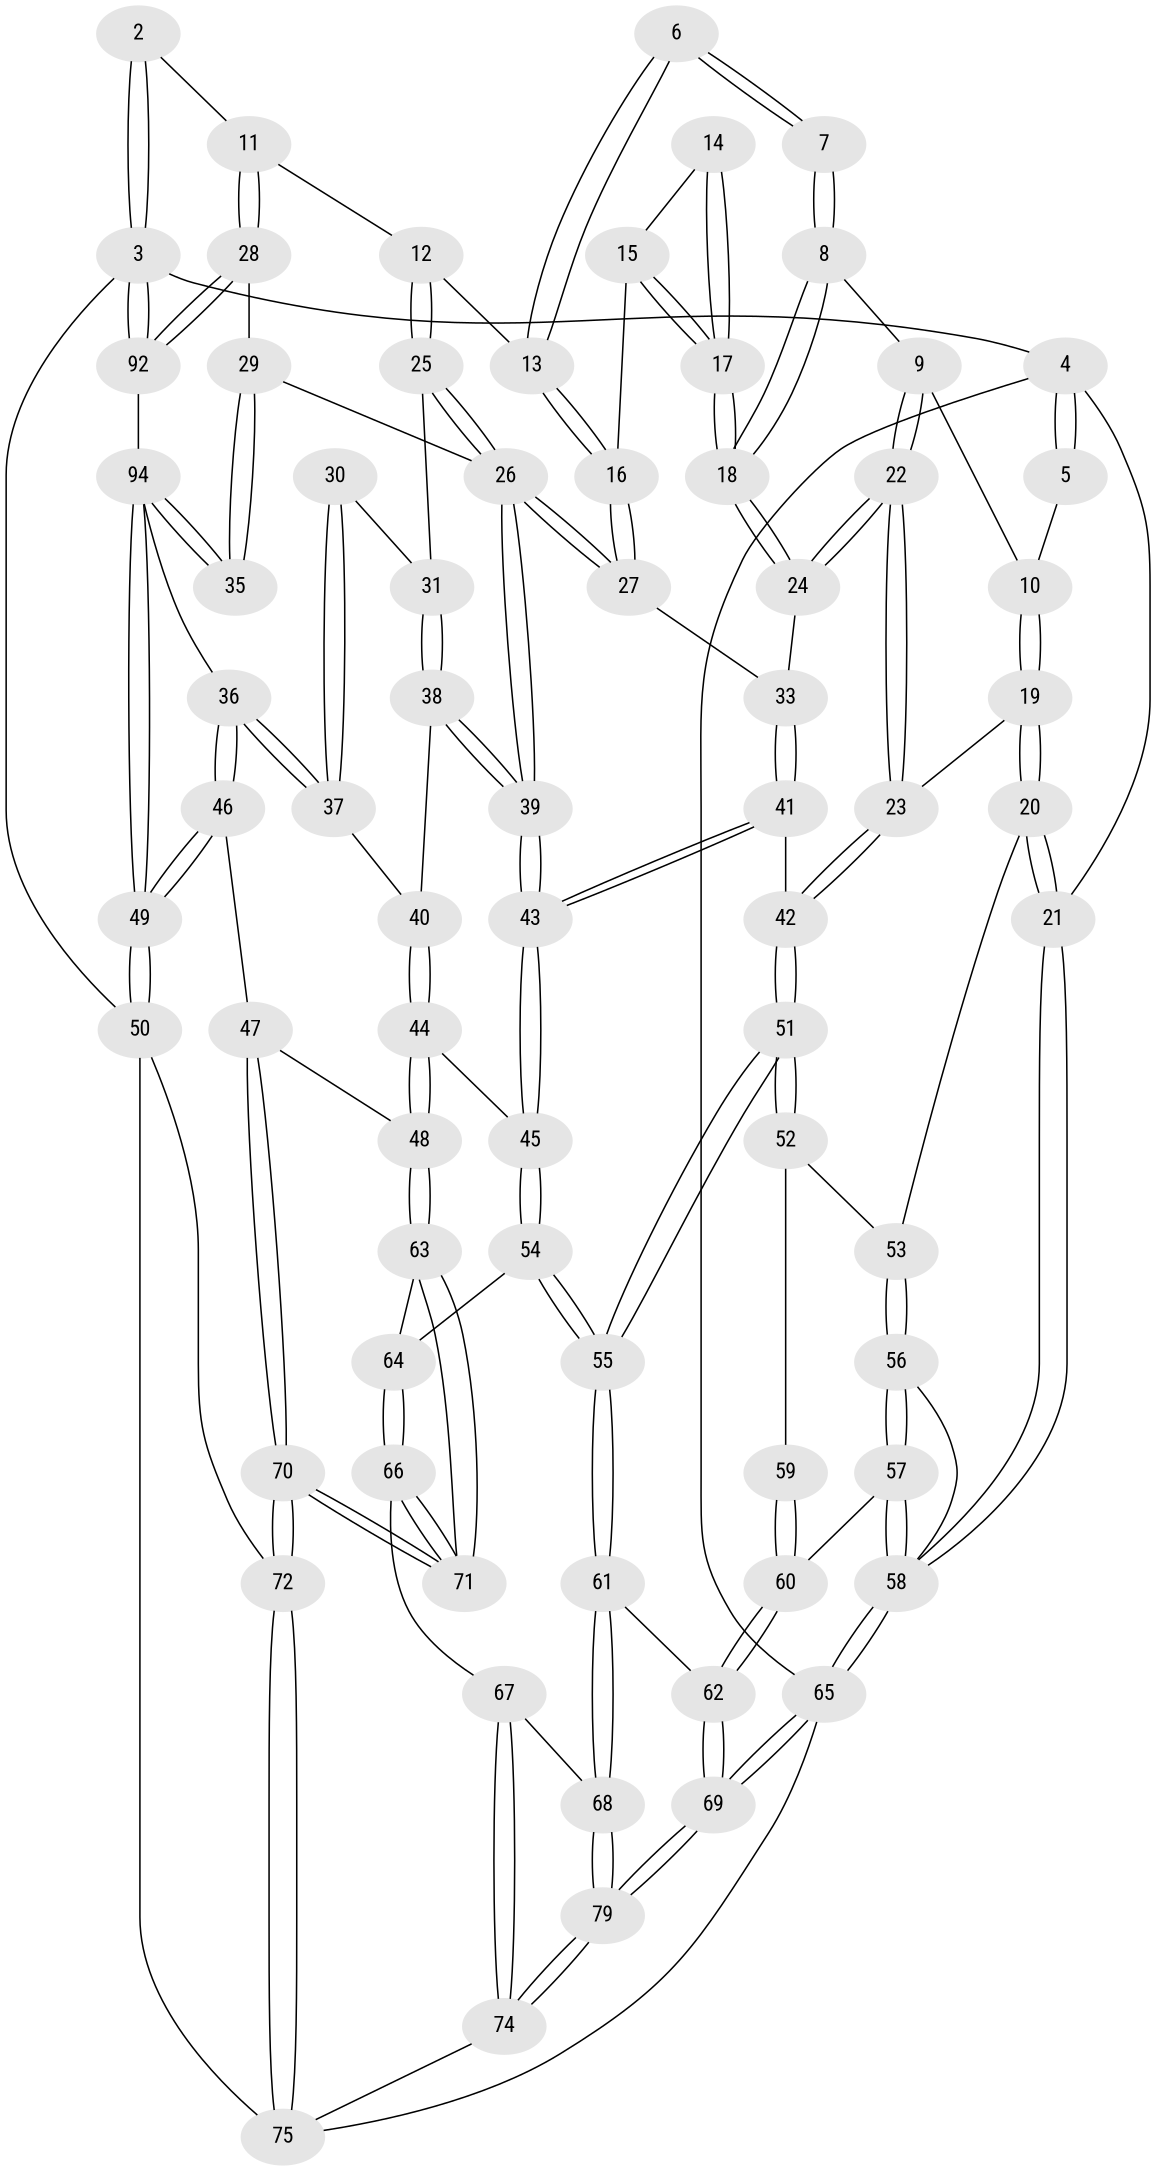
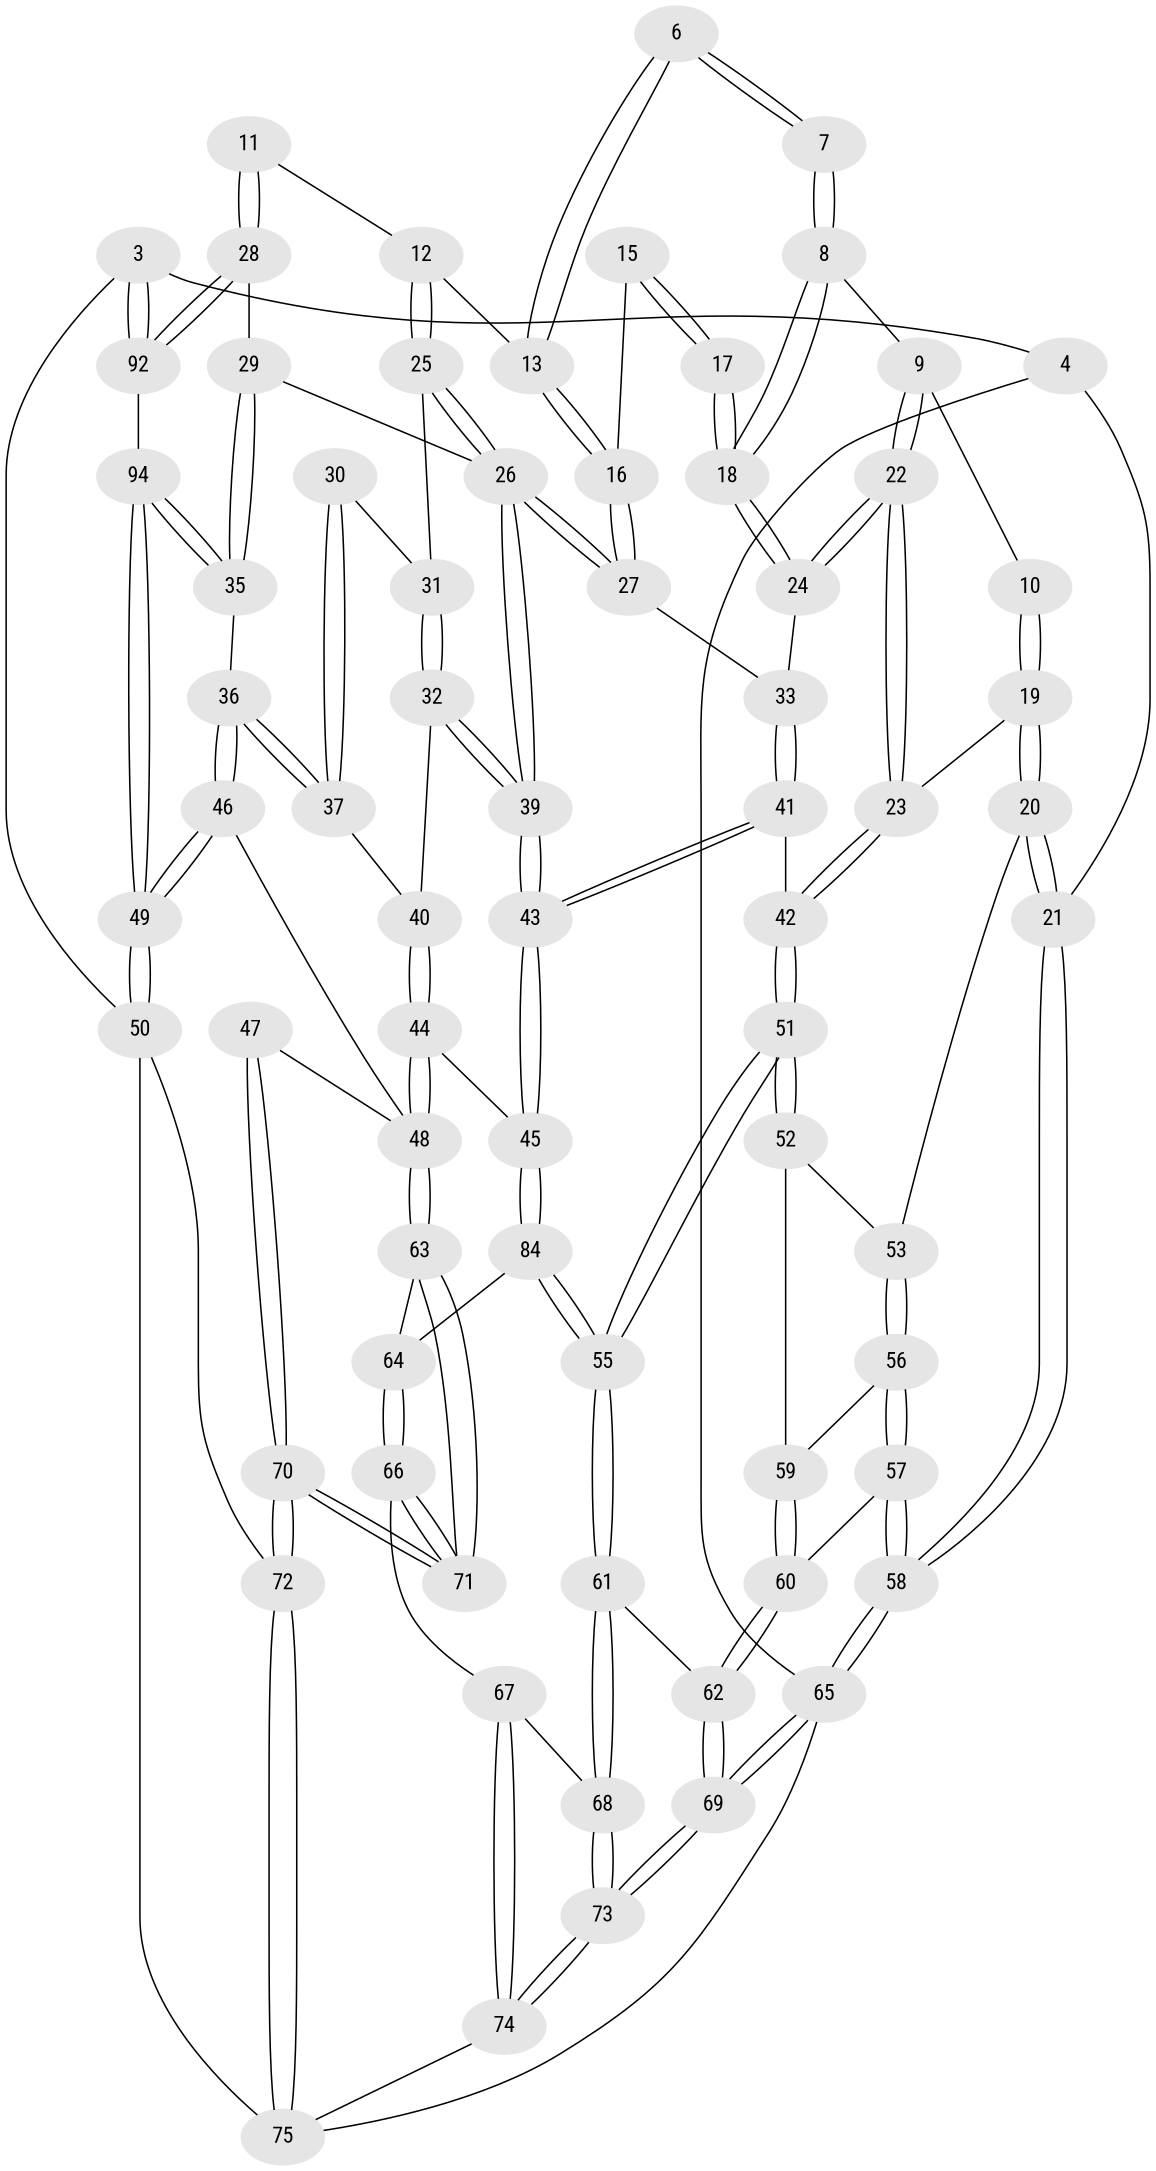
(138, 34) -> none
(713, 145) -> none
(1065, 477) -> none
(170, 591) -> (232, 643)
(432, 698) -> (432, 698)
(237, 919) -> (316, 977)
(530, 1252) -> (530, 1252)
(957, 1473) -> (841, 1417)
(603, 1916) -> (603, 1916)
